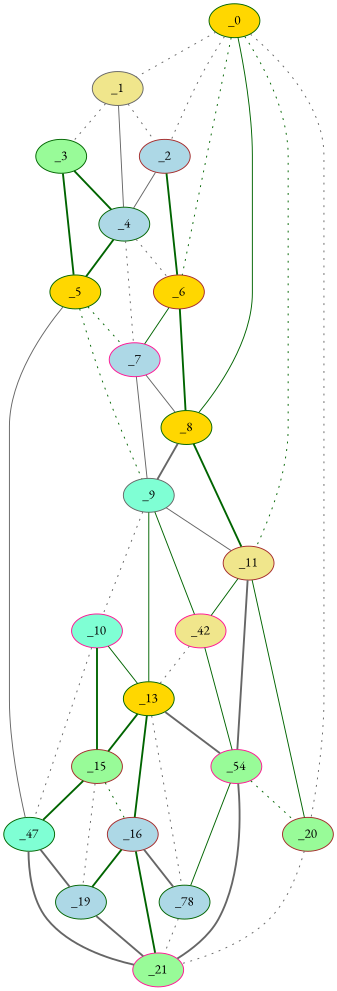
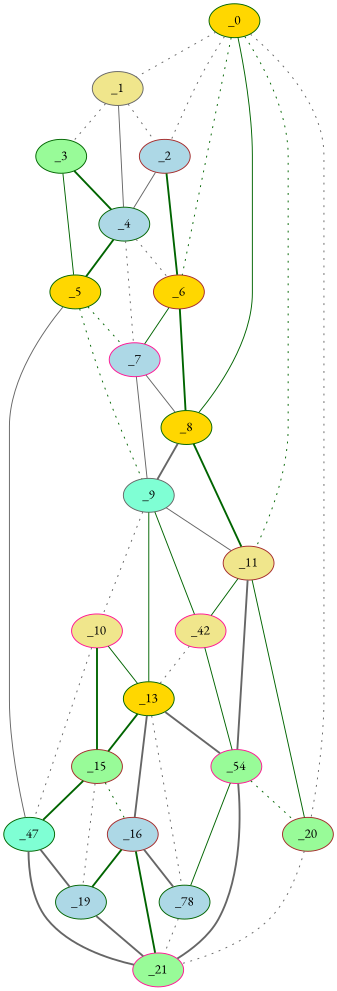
(68, 224) -> (68, 224)
(97, 631) -> (97, 631)
(141, 766) -> (141, 766)
